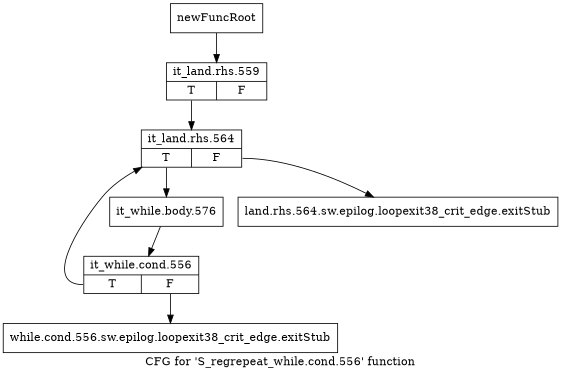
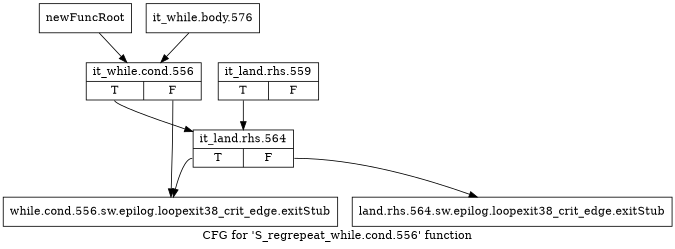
(217, 44) -> (110, 45)
(166, 178) -> (181, 172)
